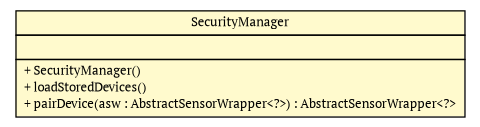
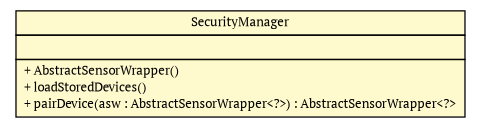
(83, 71) -> (102, 71)
